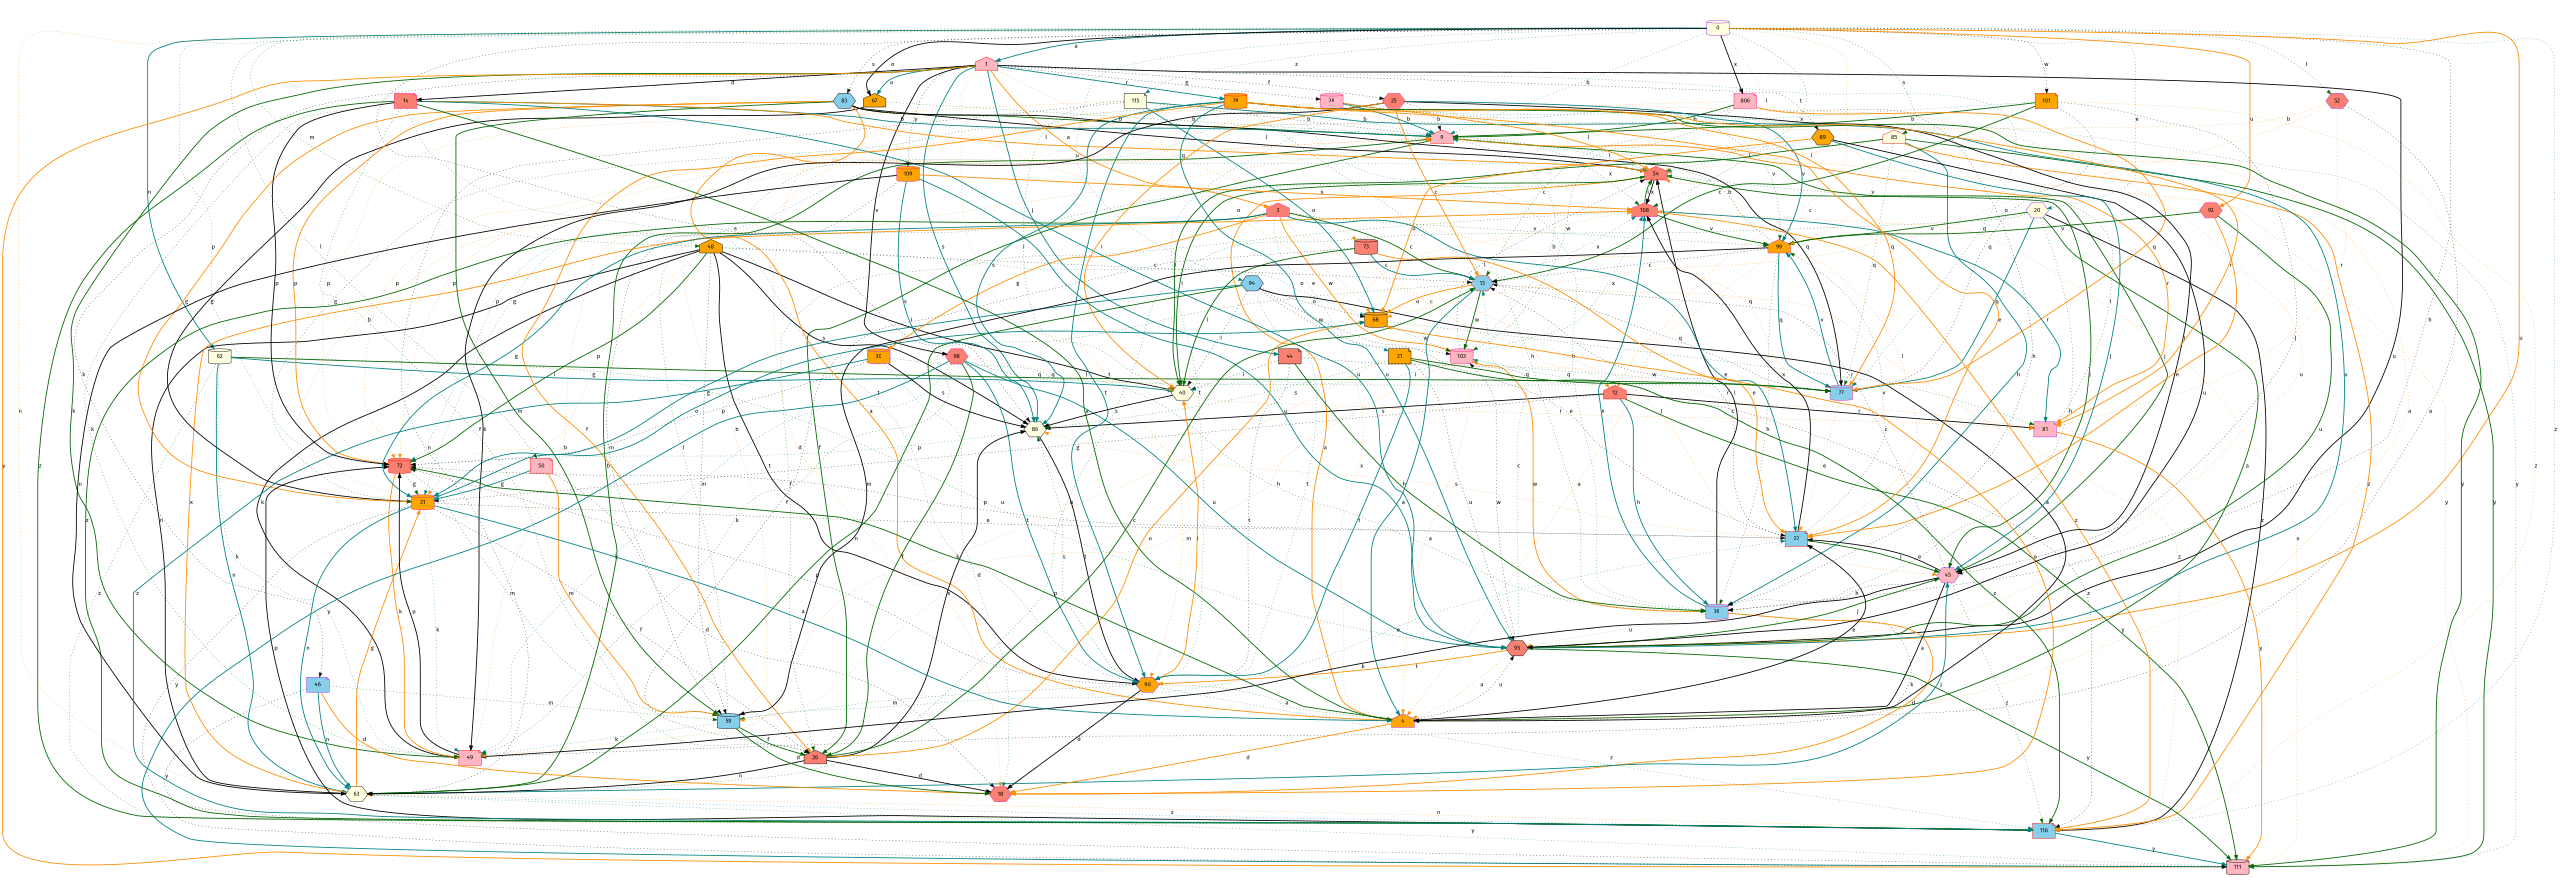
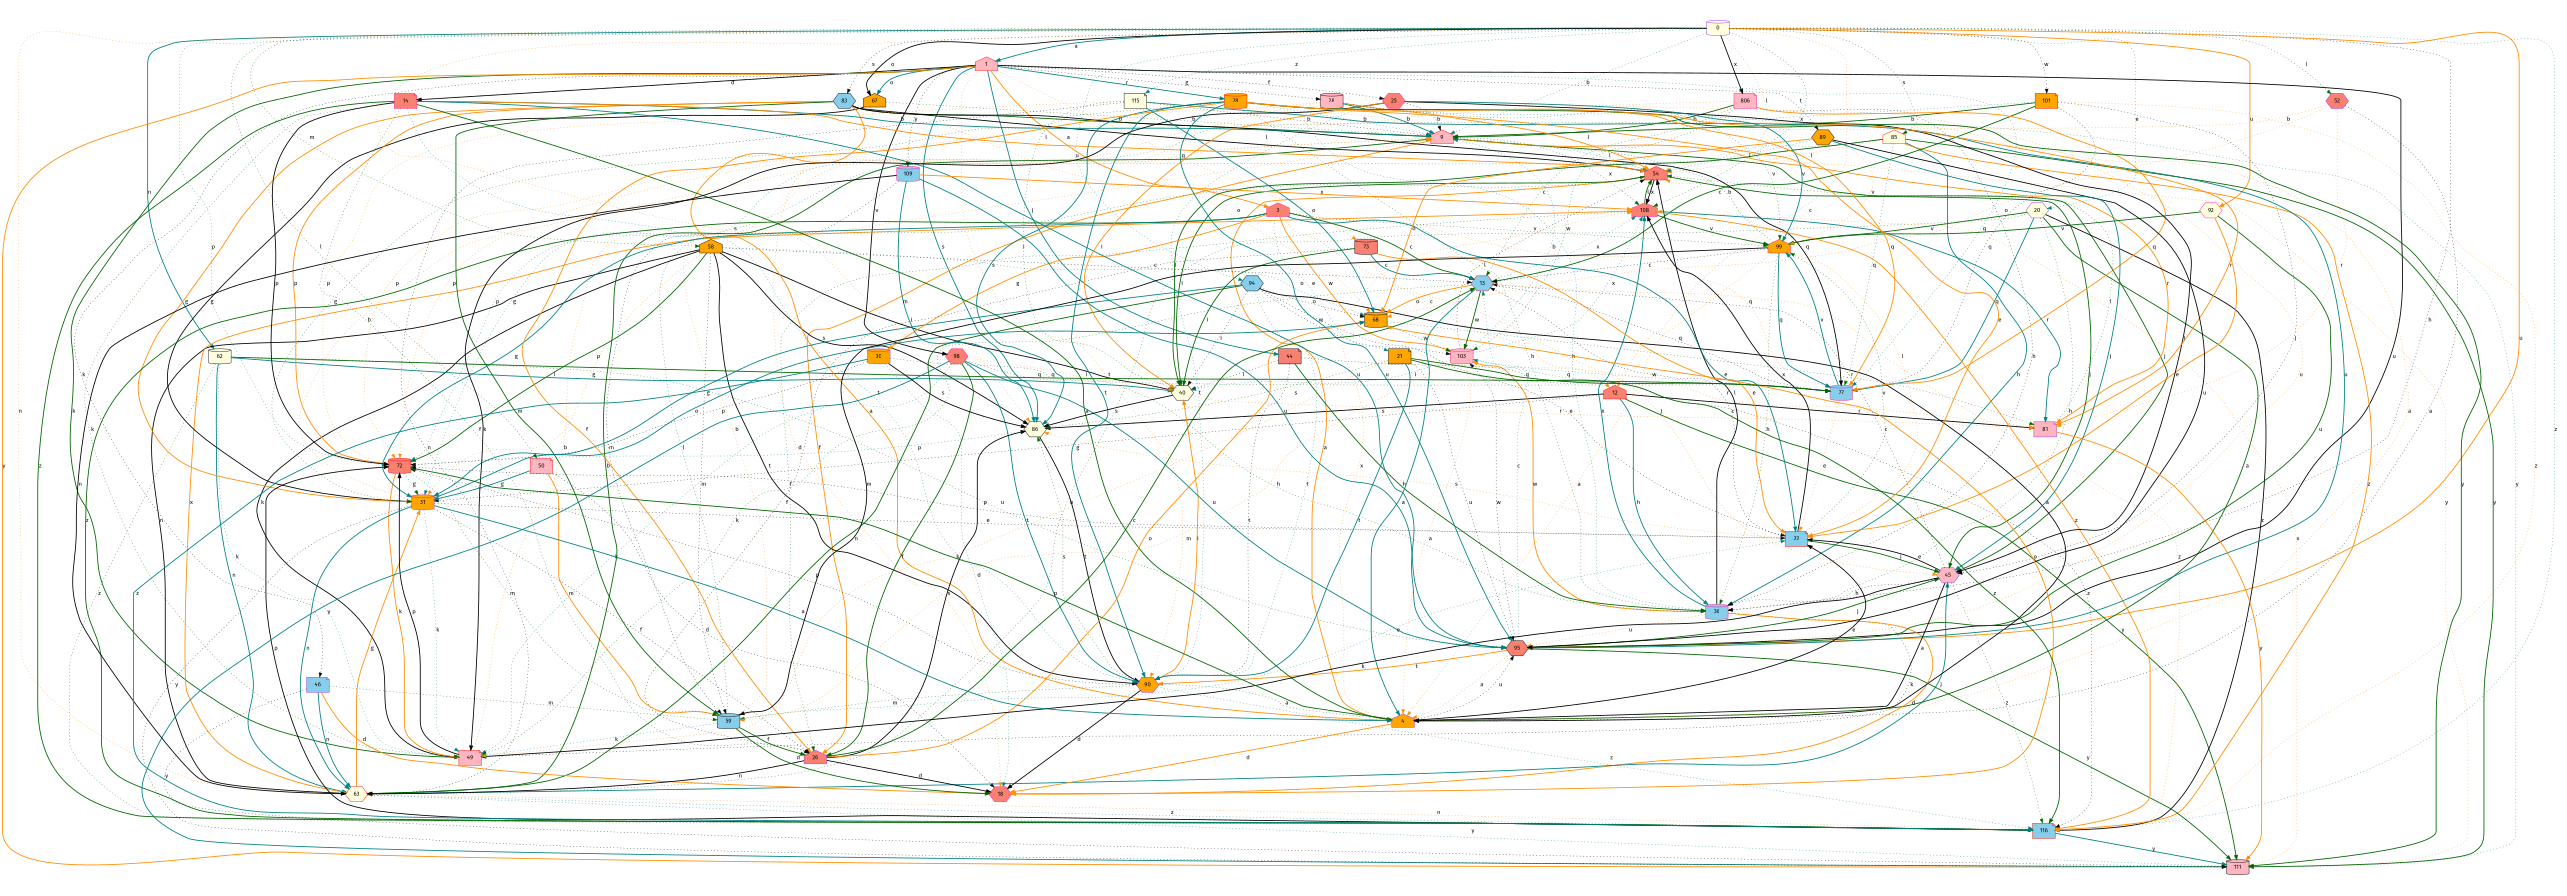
(651, 43) -> (651, 43)
(1332, 101) -> (1332, 101)
(908, 174) -> (908, 174)
(1433, 192) -> none
(2211, 210) -> (2211, 210)
(711, 247) -> (711, 247)
(913, 290) -> (913, 290)
(905, 302) -> (905, 302)
(815, 758) -> (815, 758)
(357, 794) -> (357, 794)
